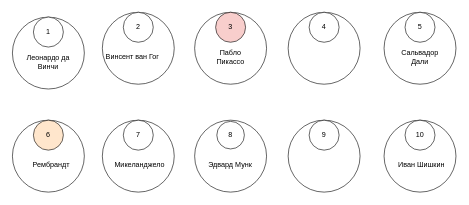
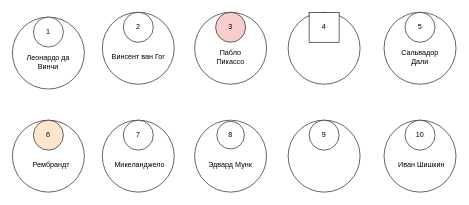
(324, 27) -> (324, 27)
(132, 57) -> (138, 57)
